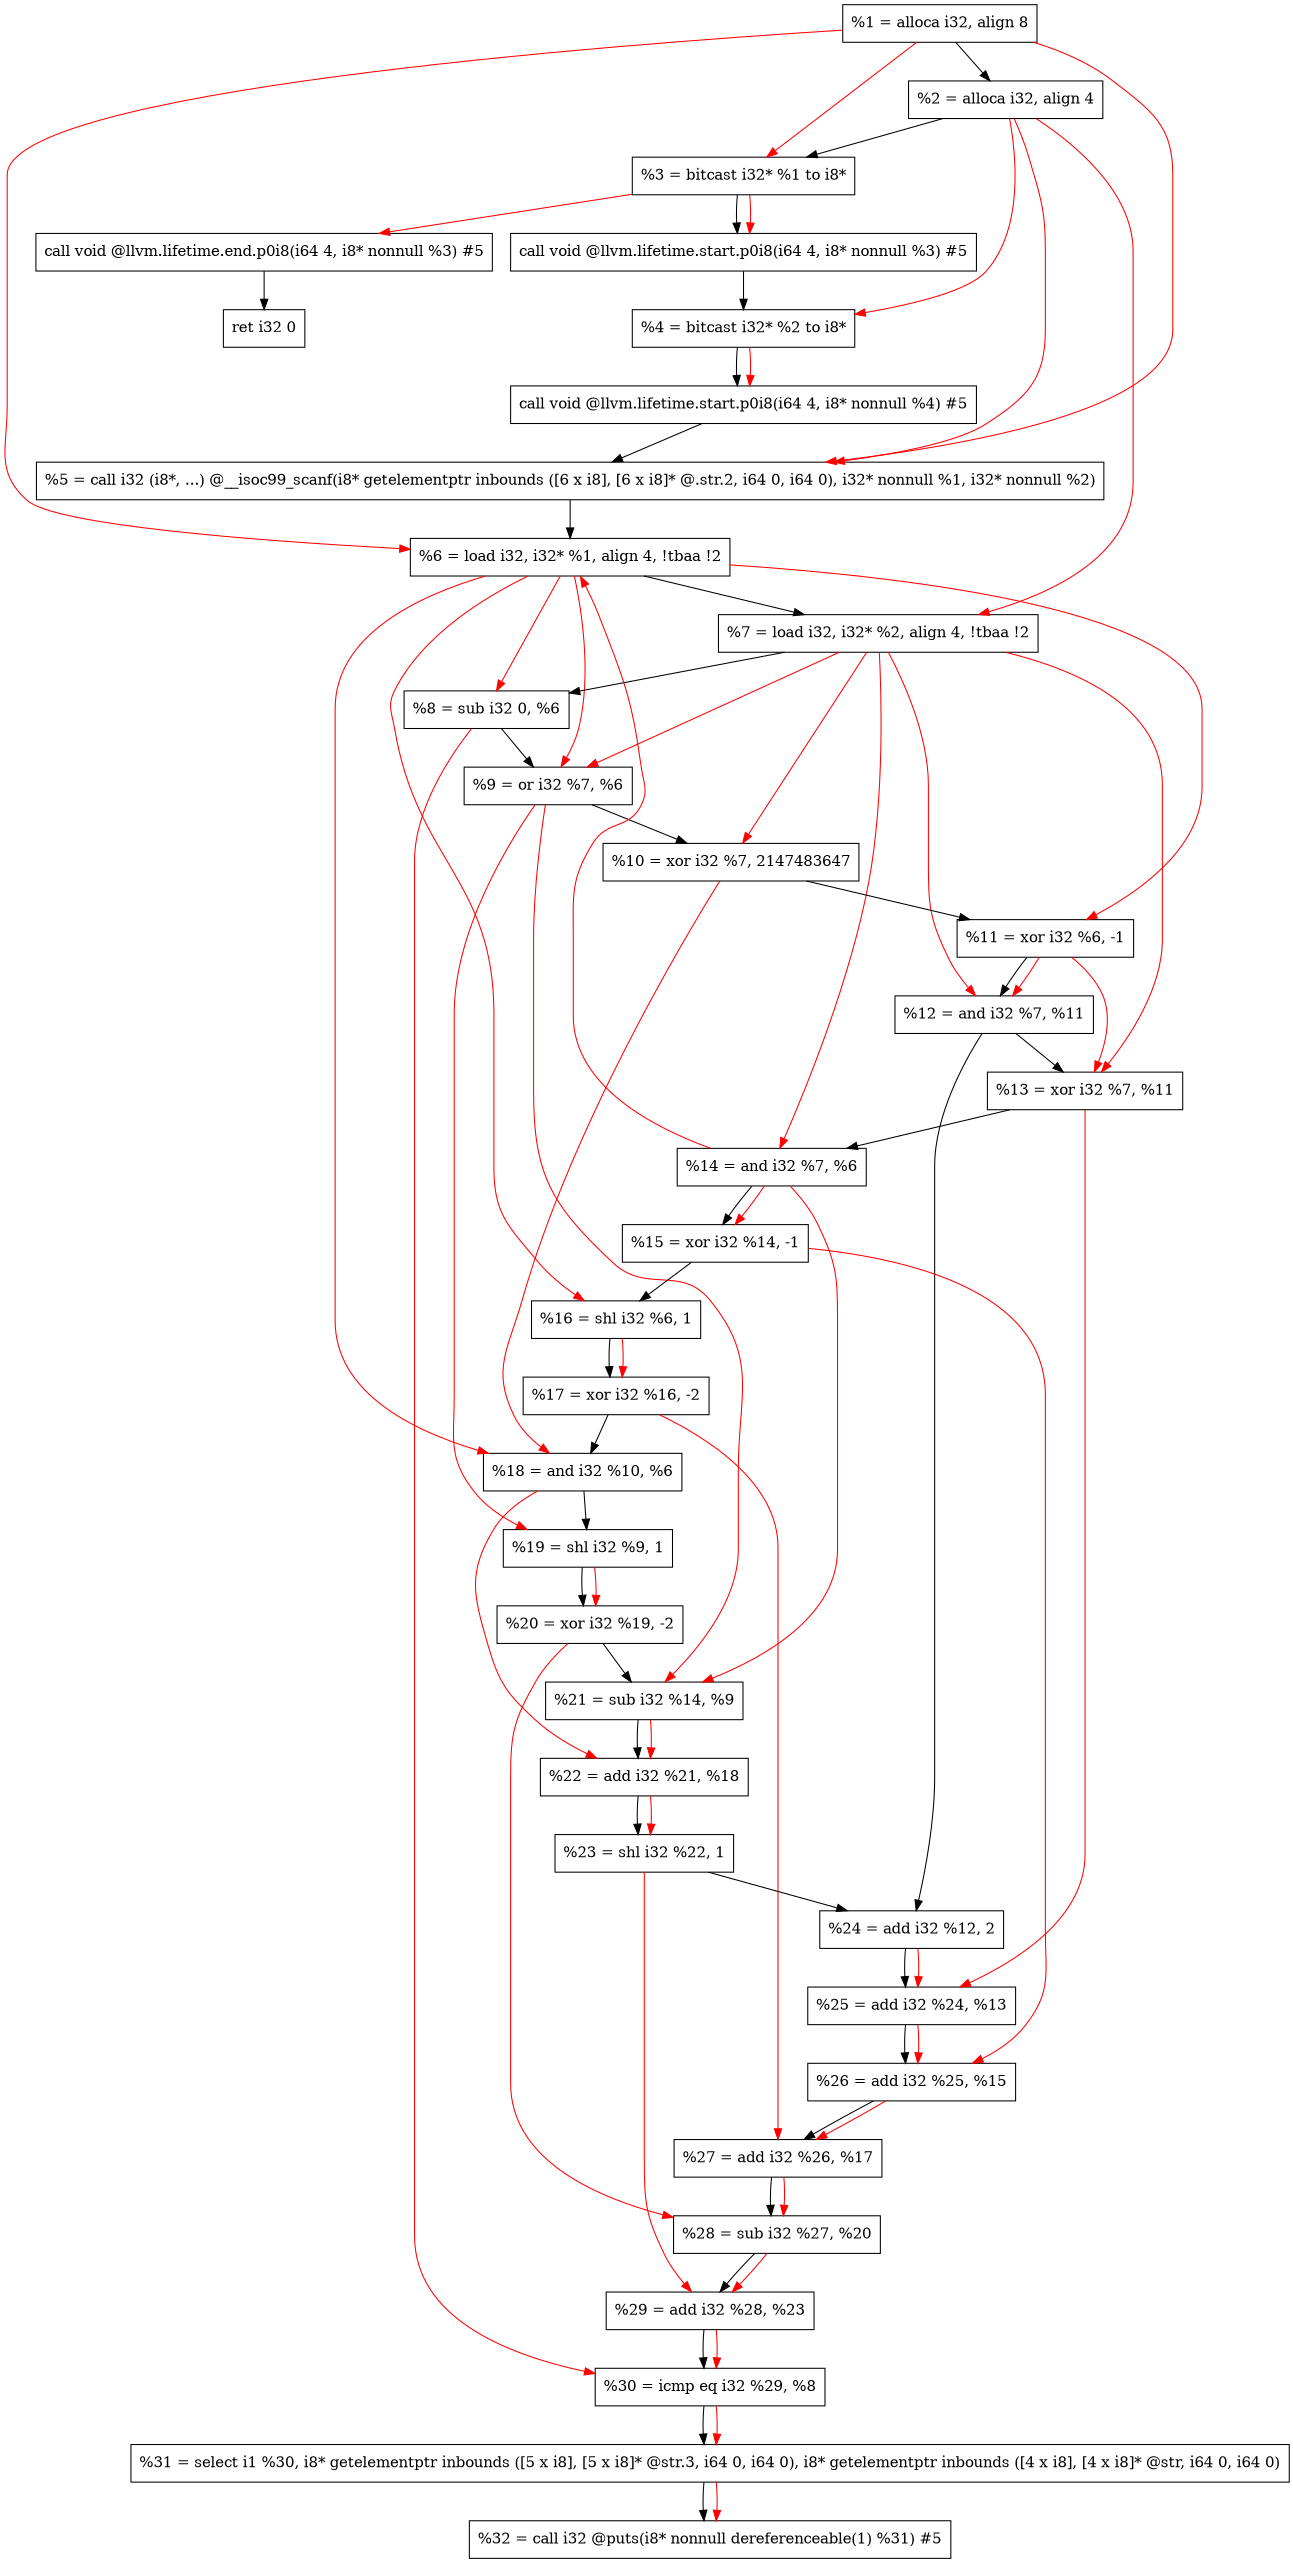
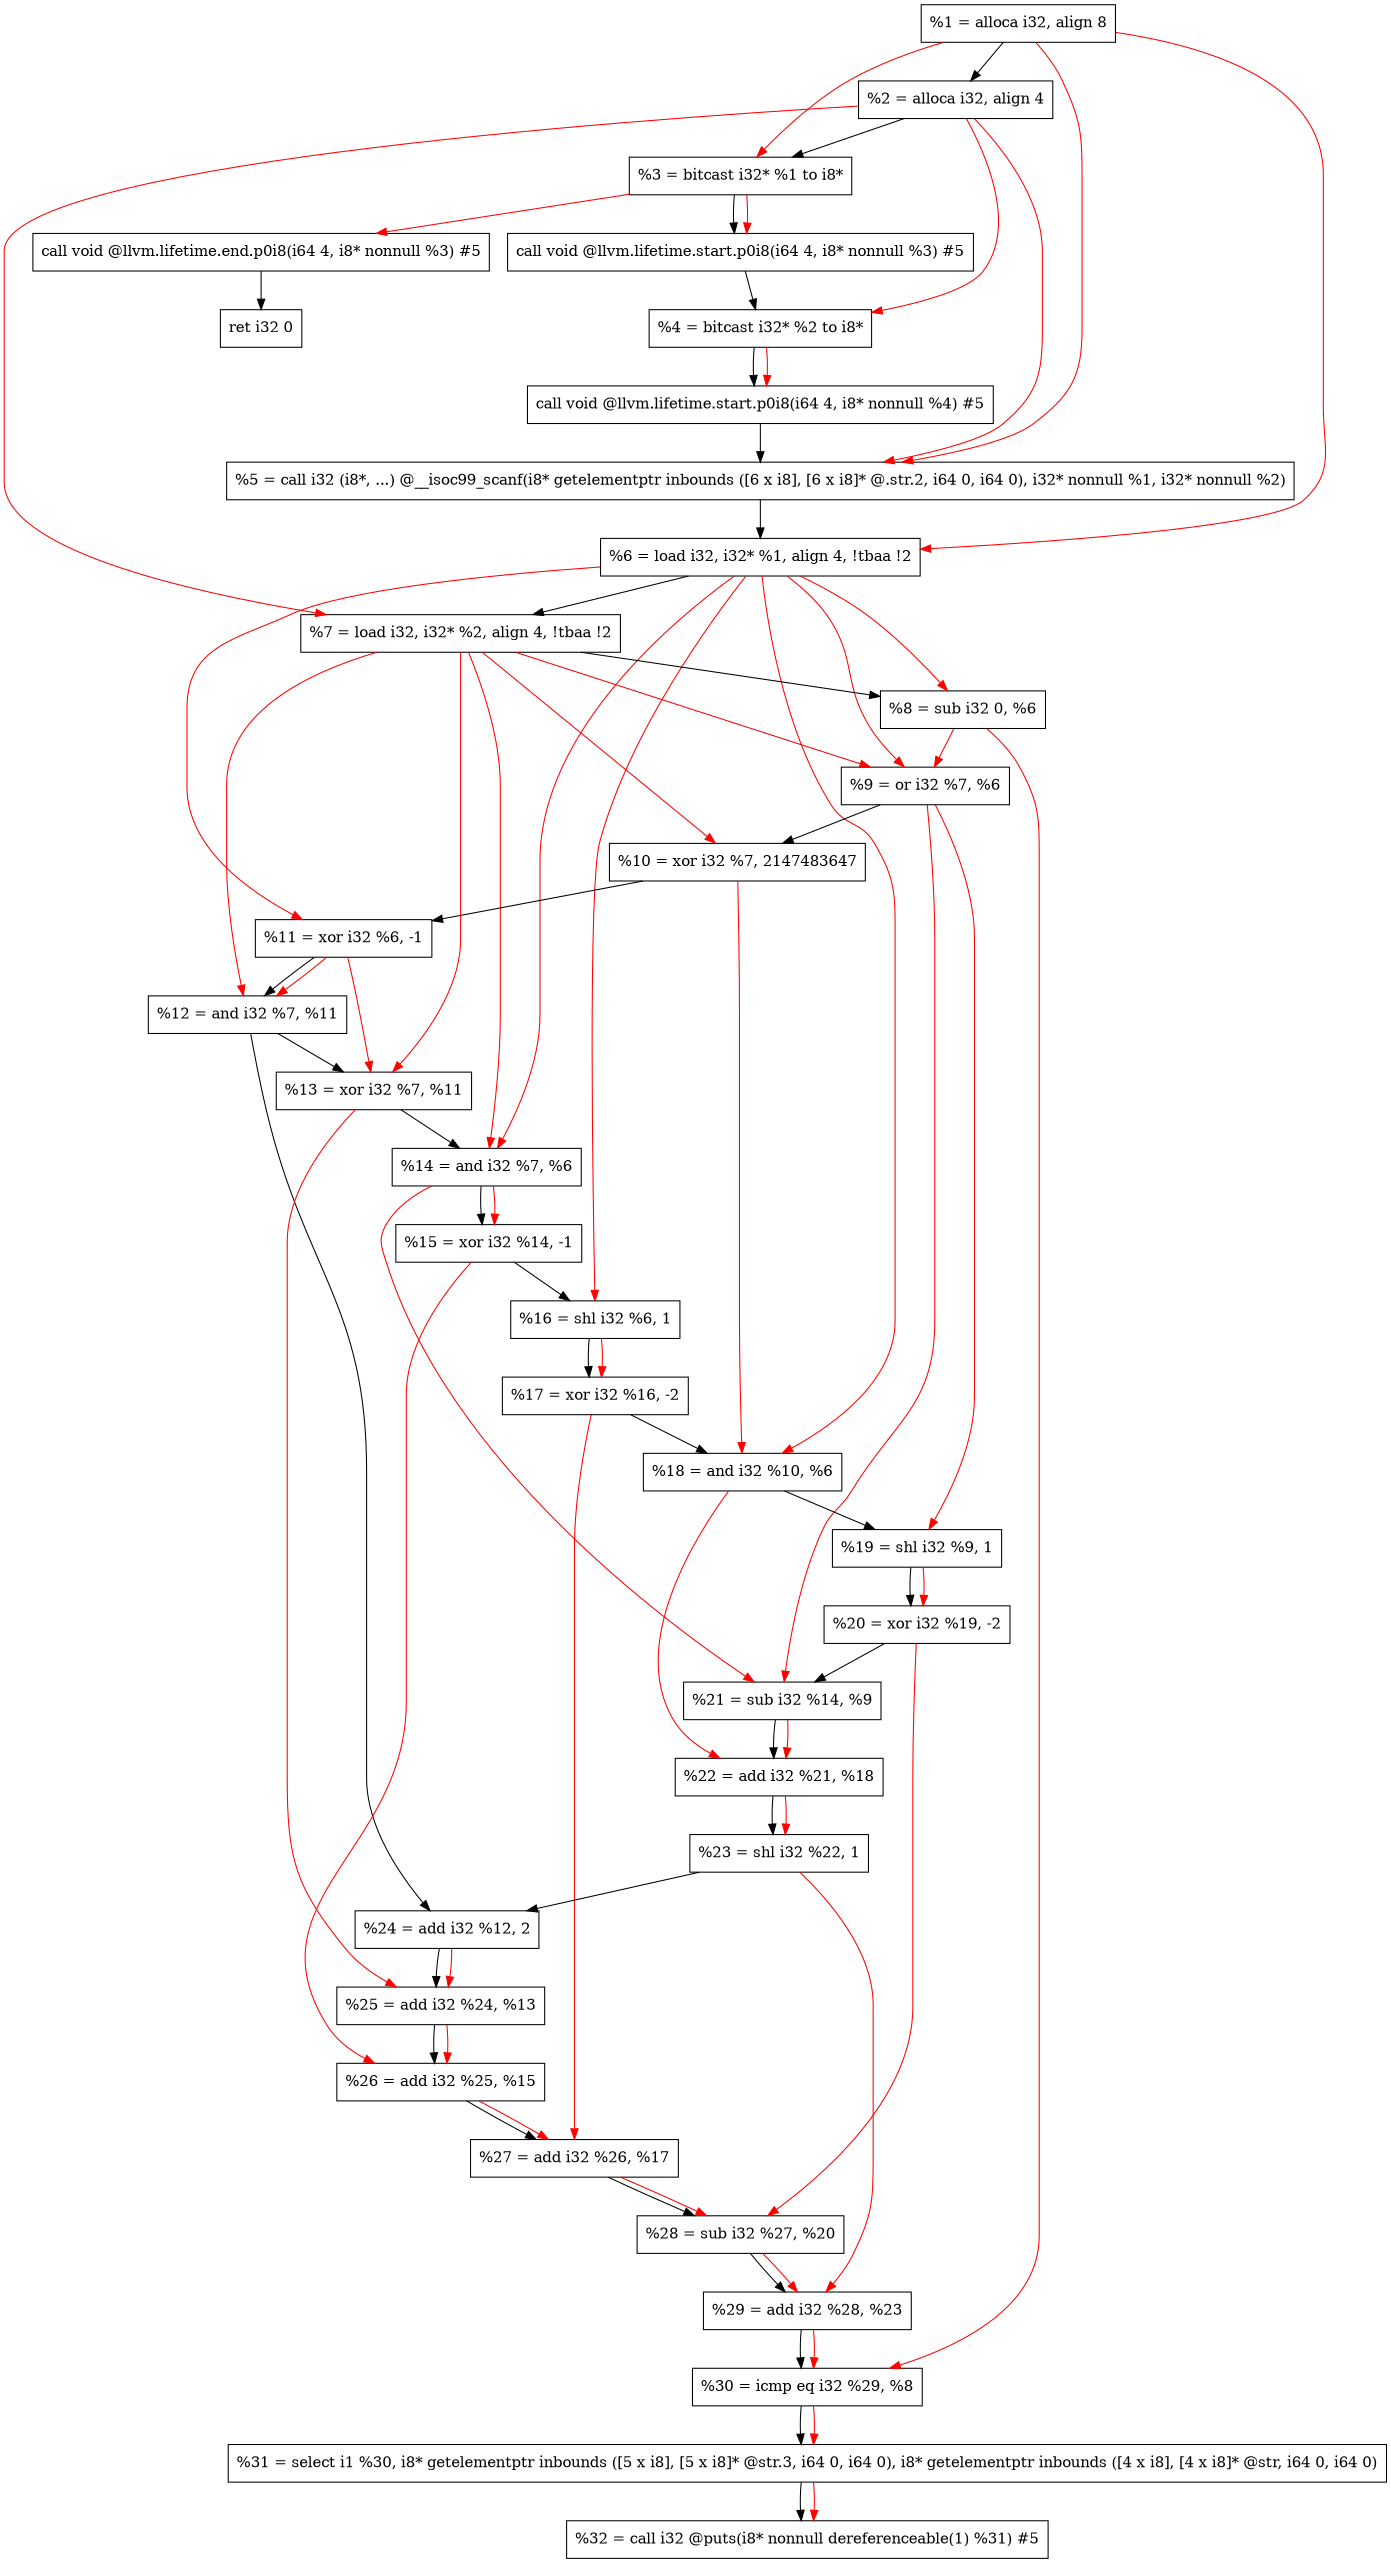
(514, 744) -> (947, 743)
(576, 883) -> (544, 825)
